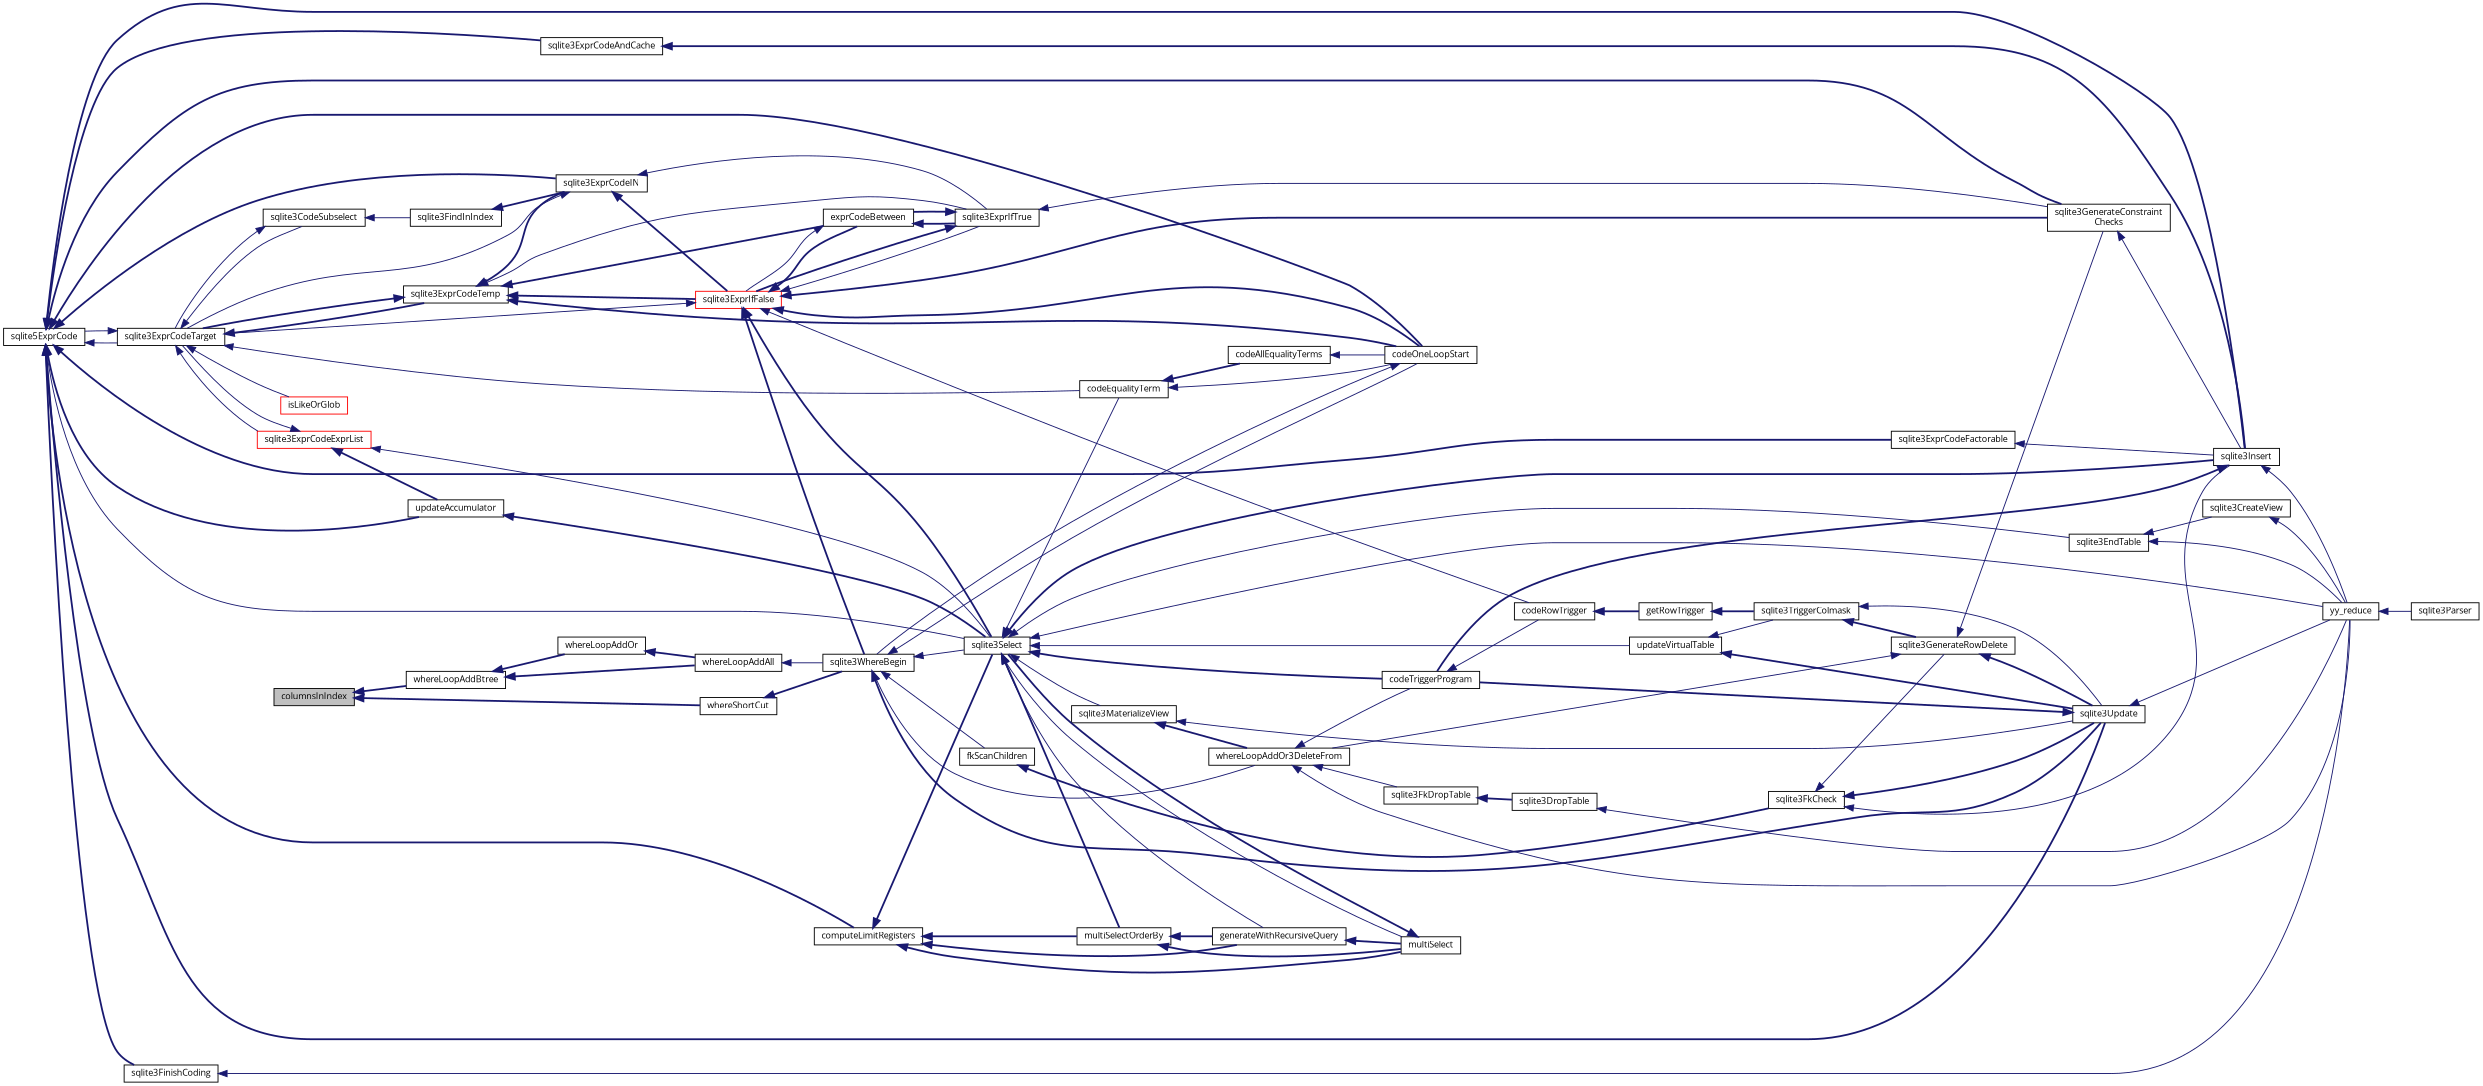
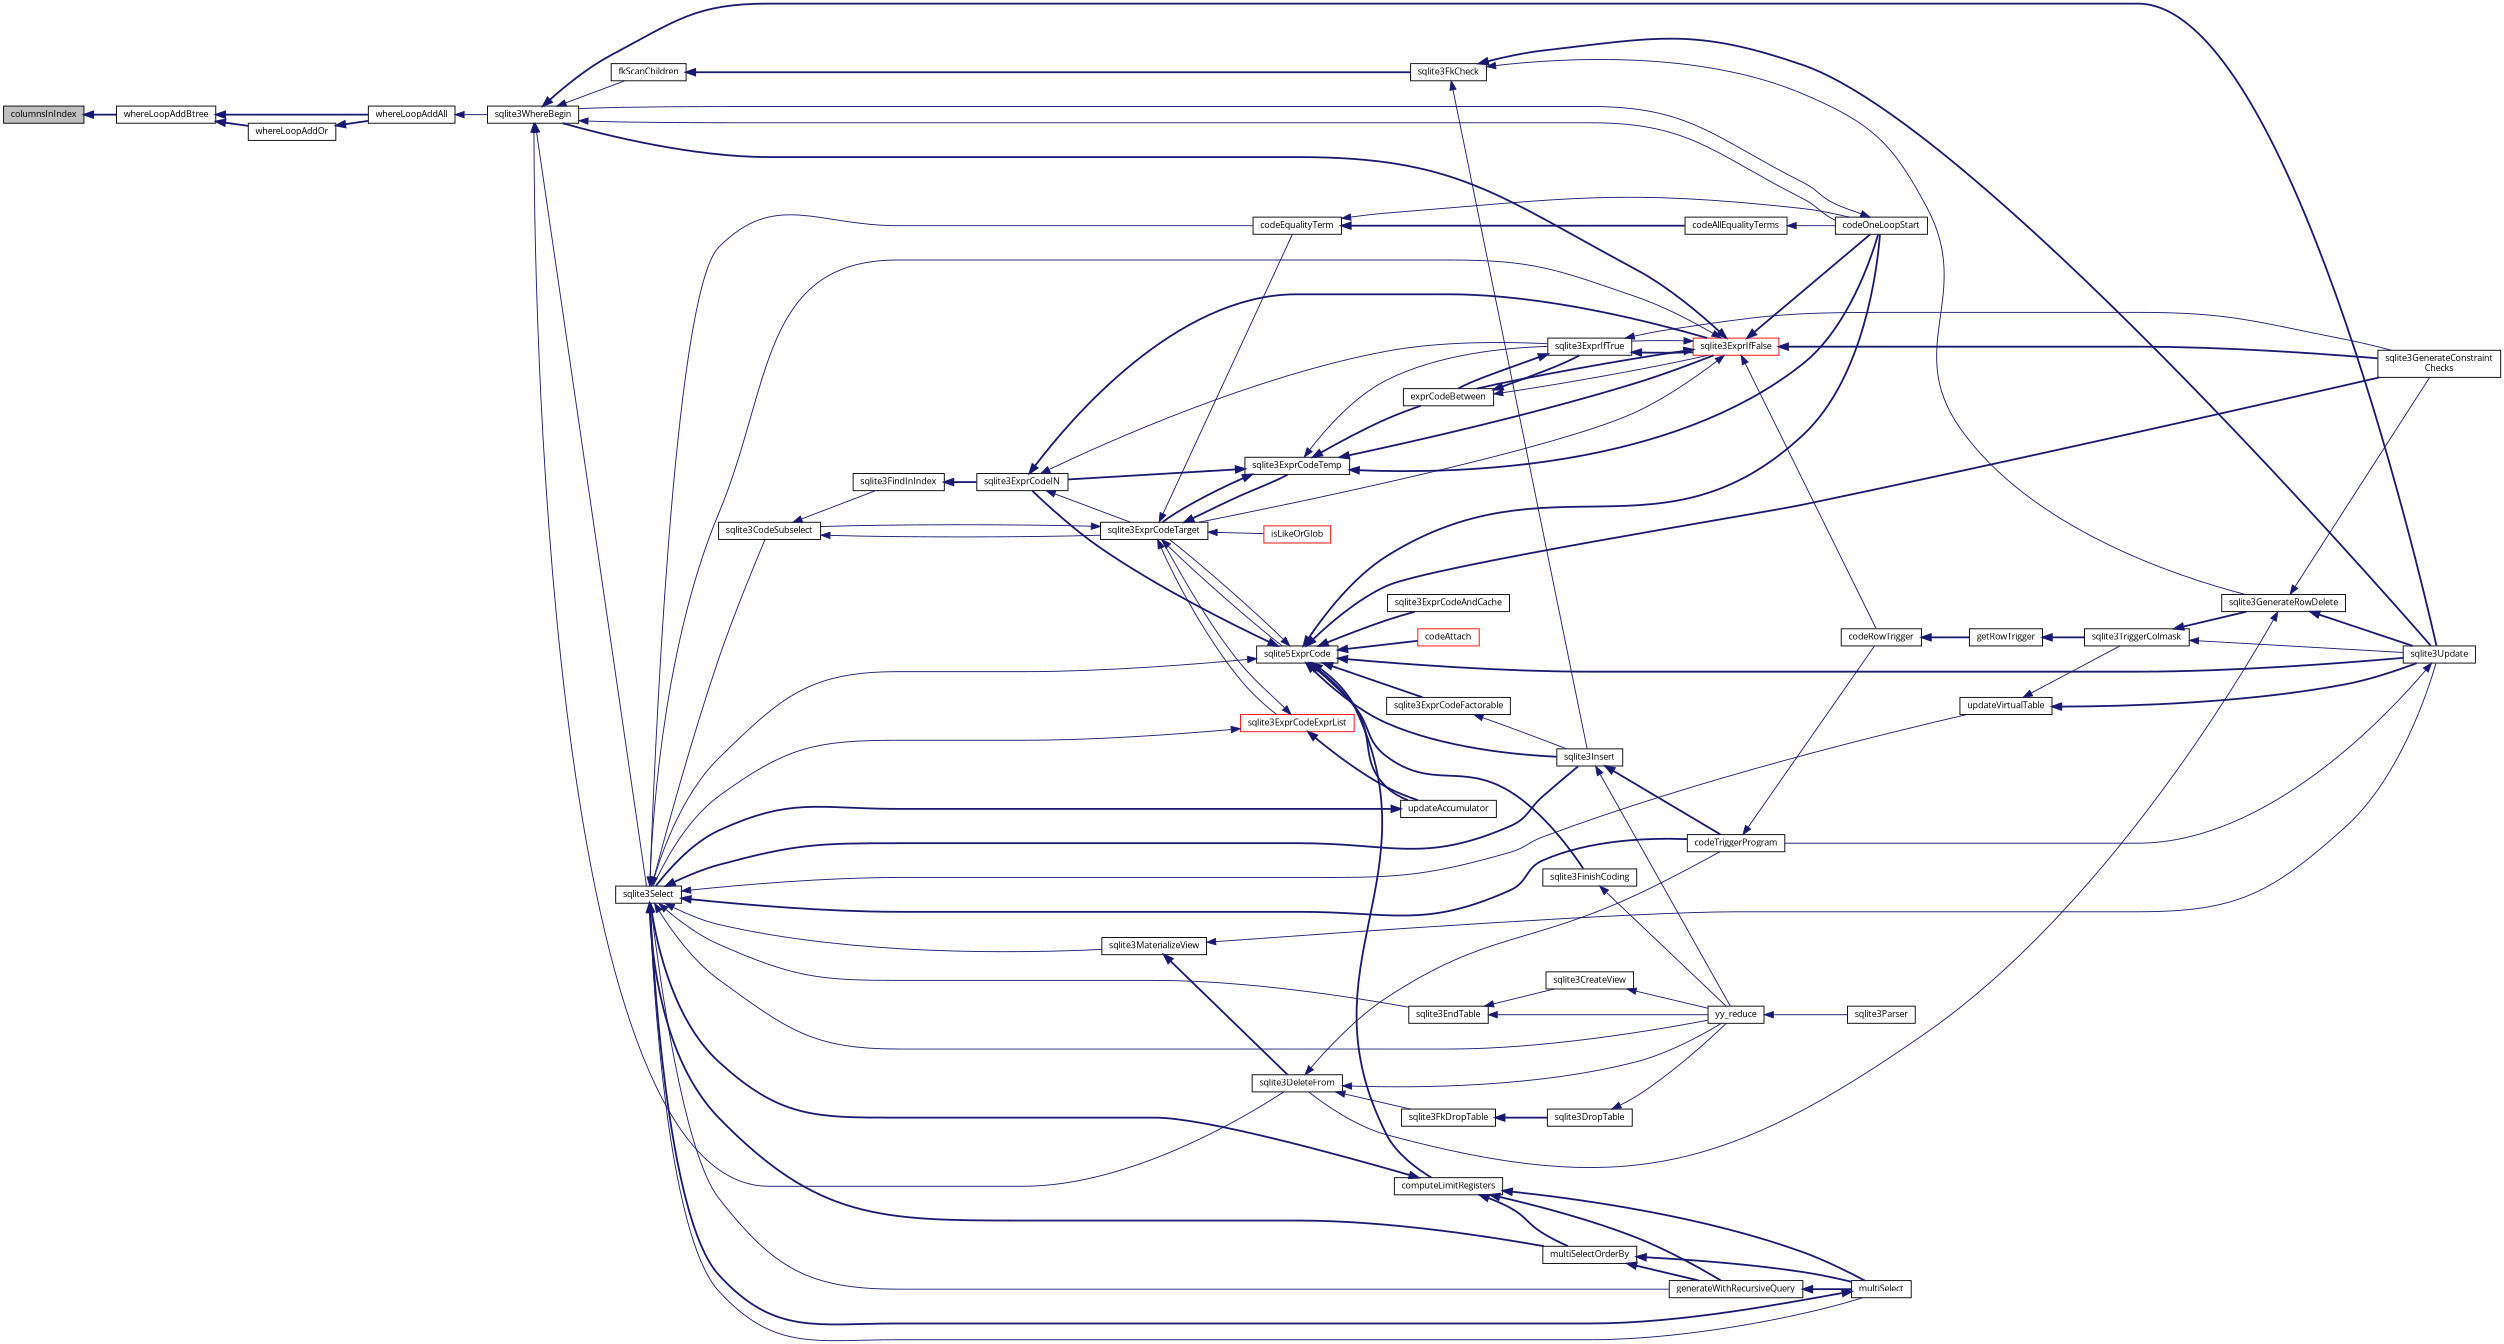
(1585, 46) -> none
(2181, 344) -> none
(878, 483) -> (953, 260)
none -> (1449, 637)
(2234, 661) -> none
(1772, 697) -> (2134, 843)
none -> (703, 706)
(738, 706) -> none
(1279, 757) -> (1297, 1083)
